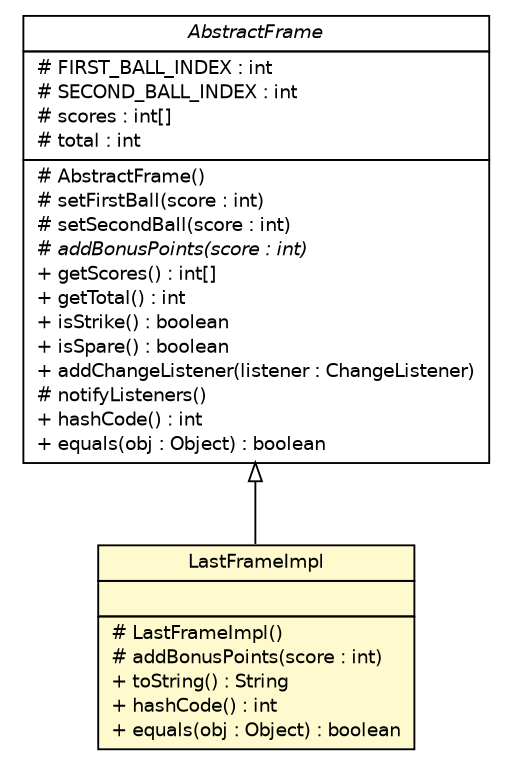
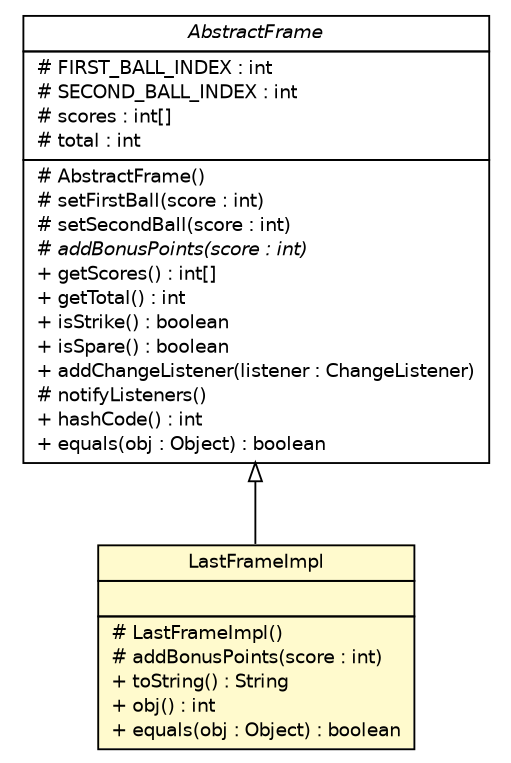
(195, 706) -> (164, 706)
